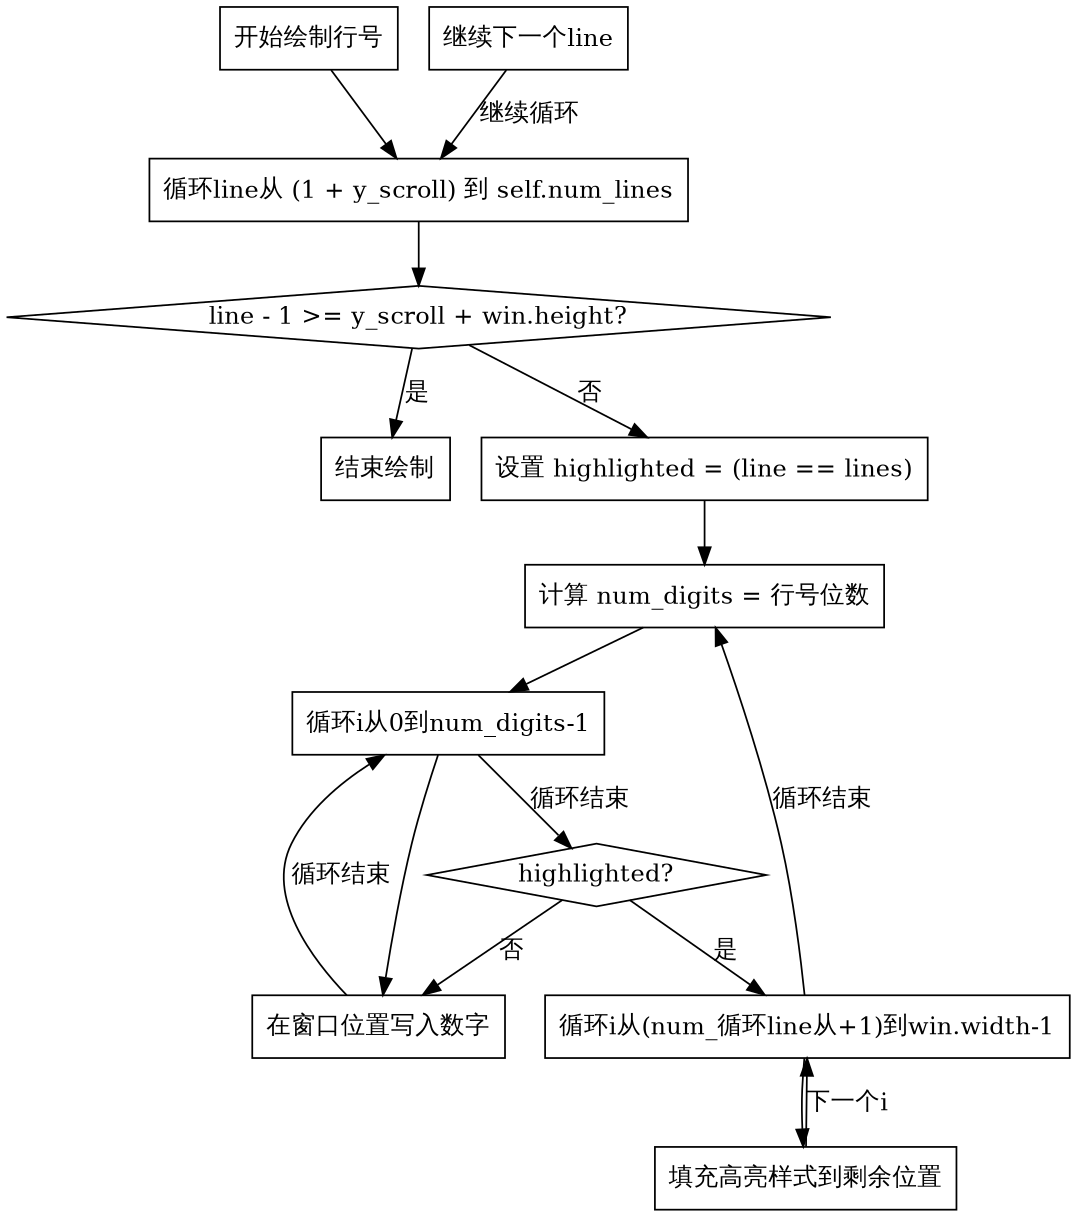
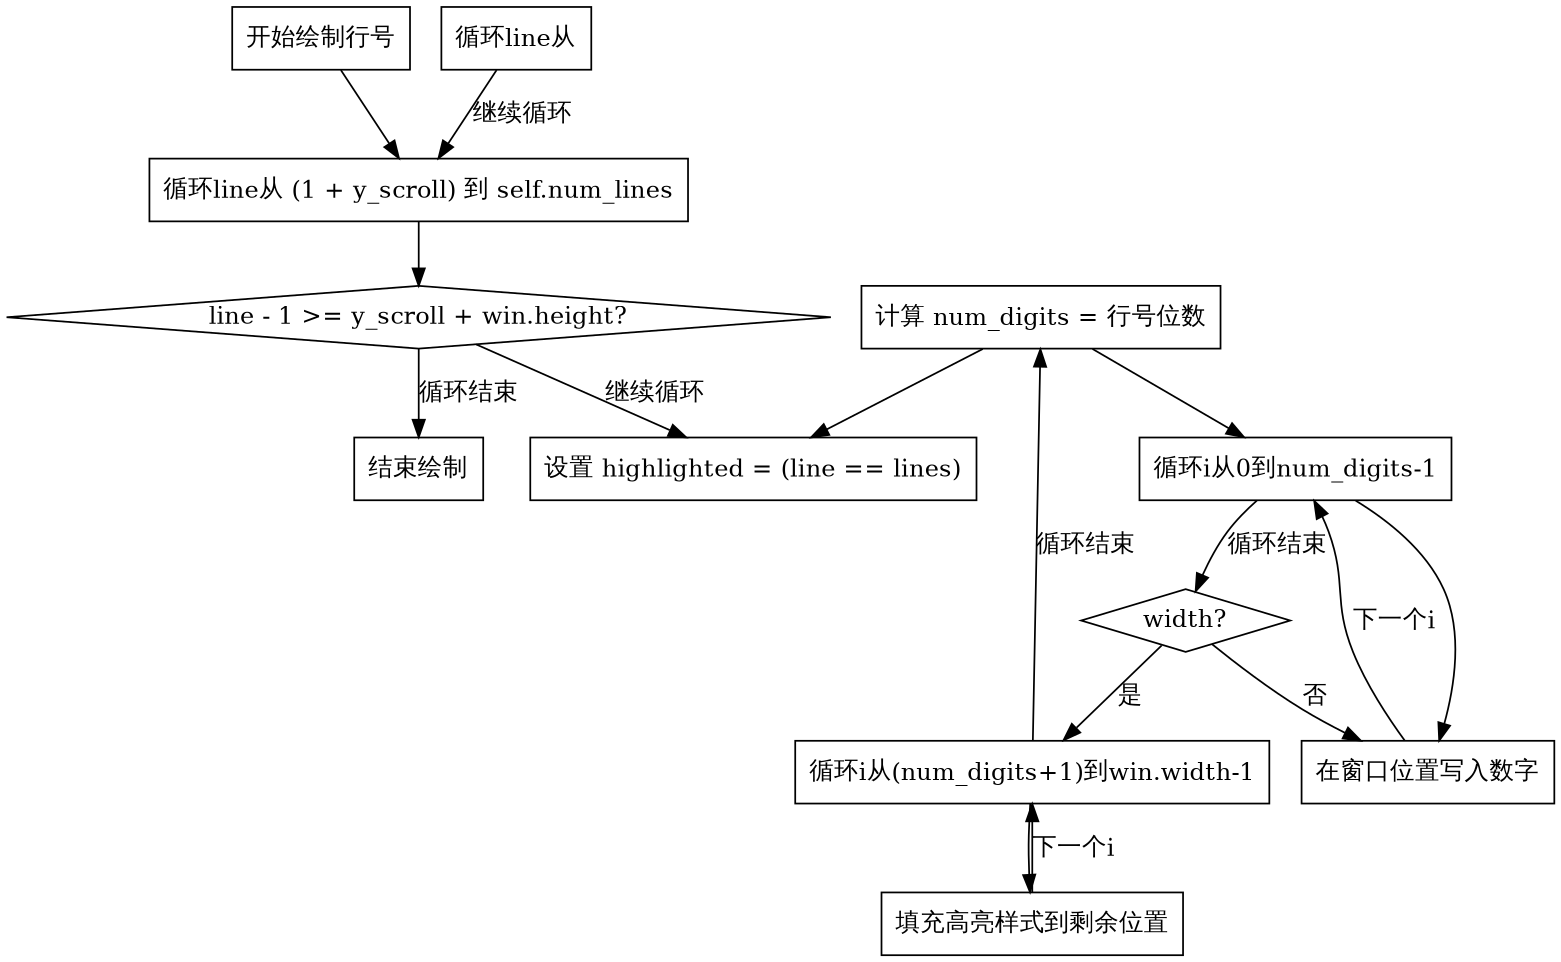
(529, 38) -> (516, 38)
(418, 393) -> (469, 393)
(590, 393) -> (656, 393)
(705, 524) -> (905, 389)
(342, 875) -> (1395, 621)
(597, 875) -> (1186, 621)
(807, 1027) -> (1032, 772)
